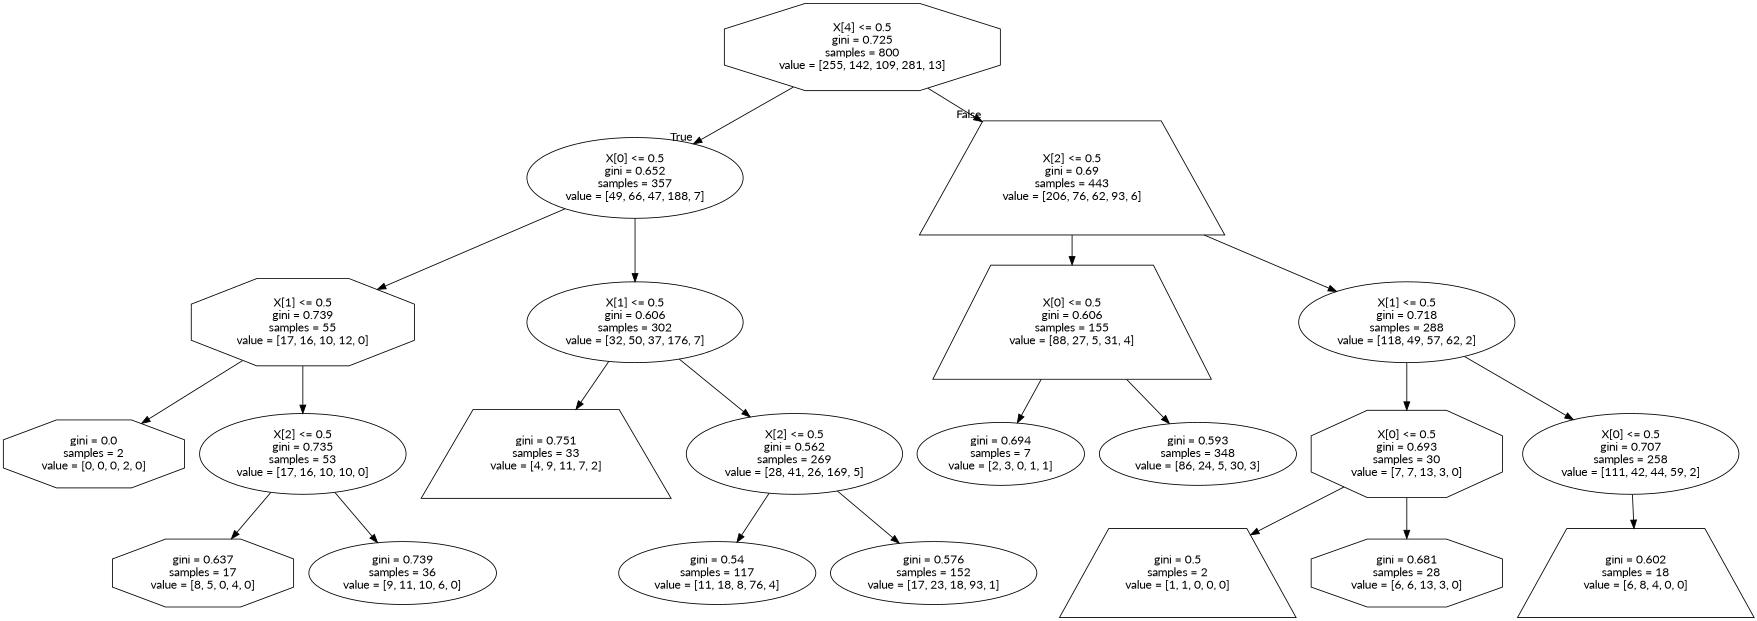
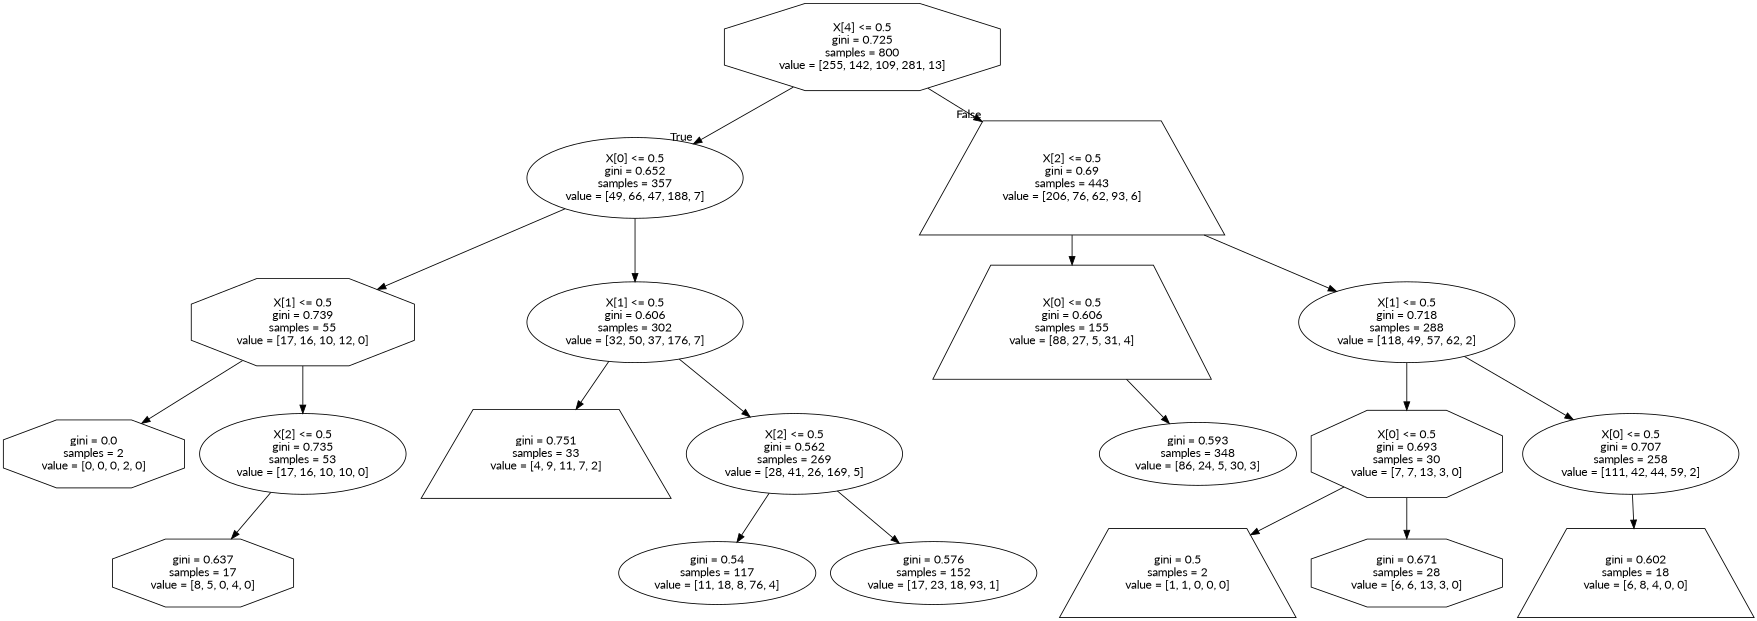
(1001, 454) -> none
(403, 573) -> none
(1407, 573) -> (1407, 573)
